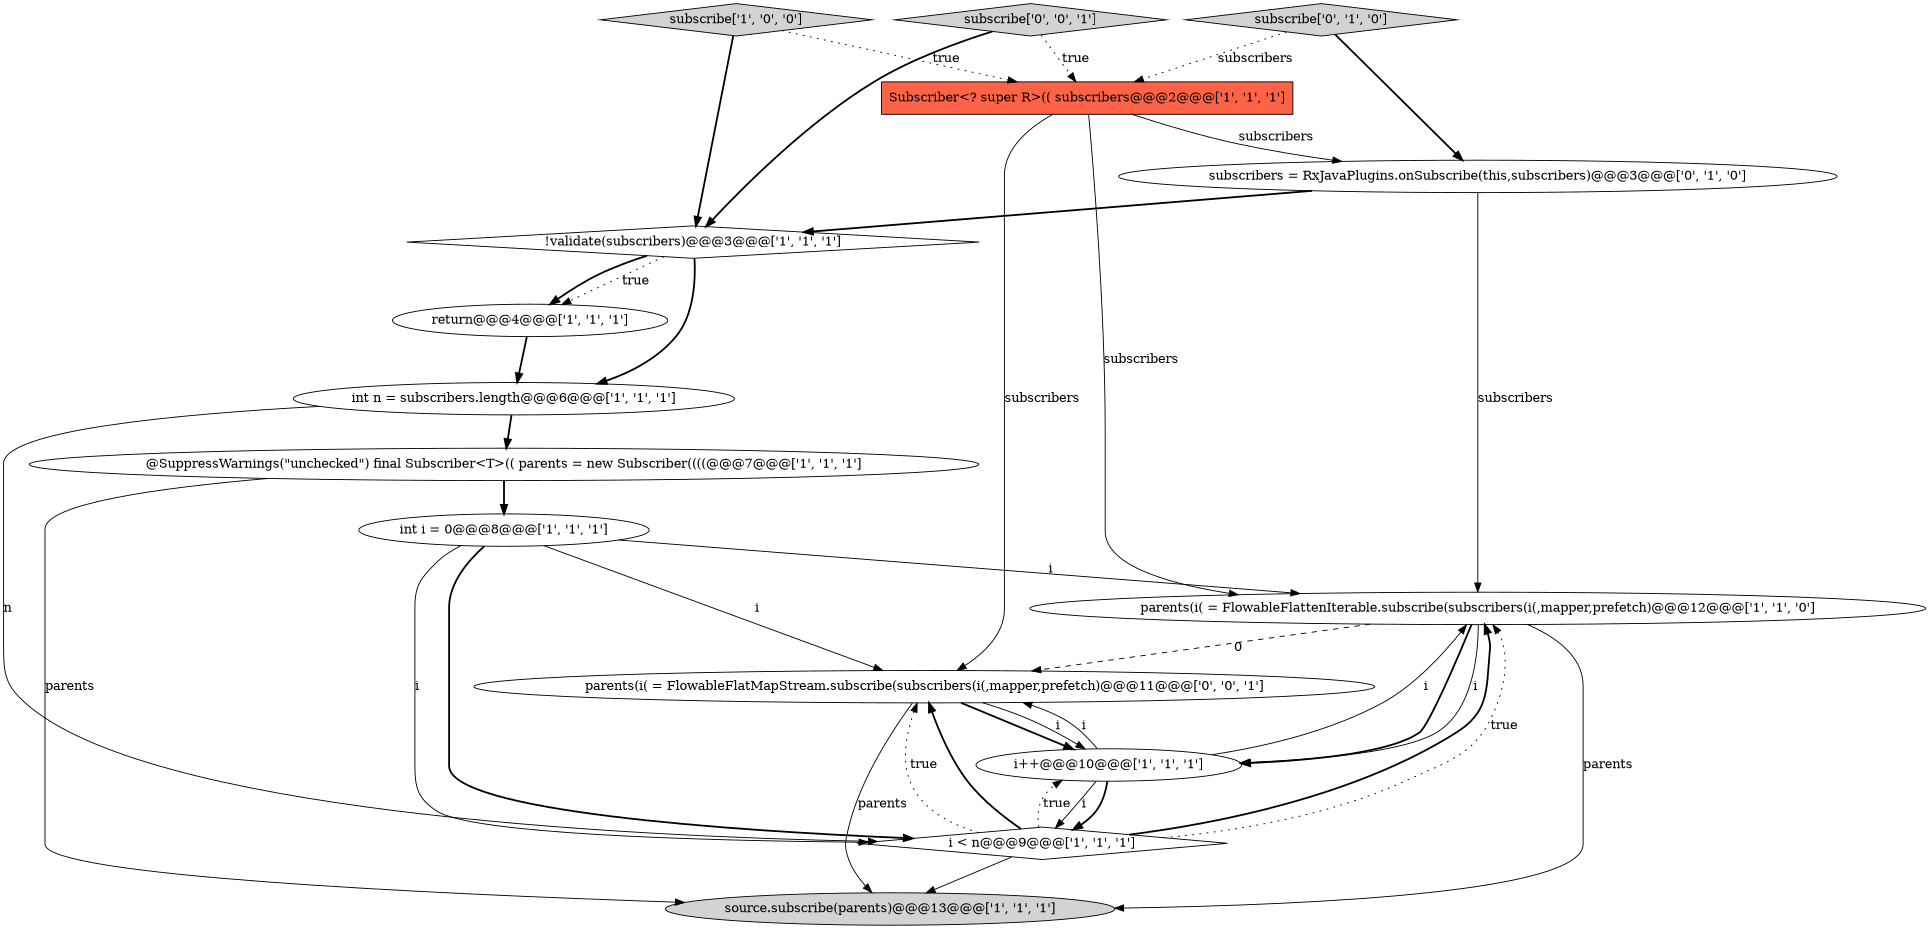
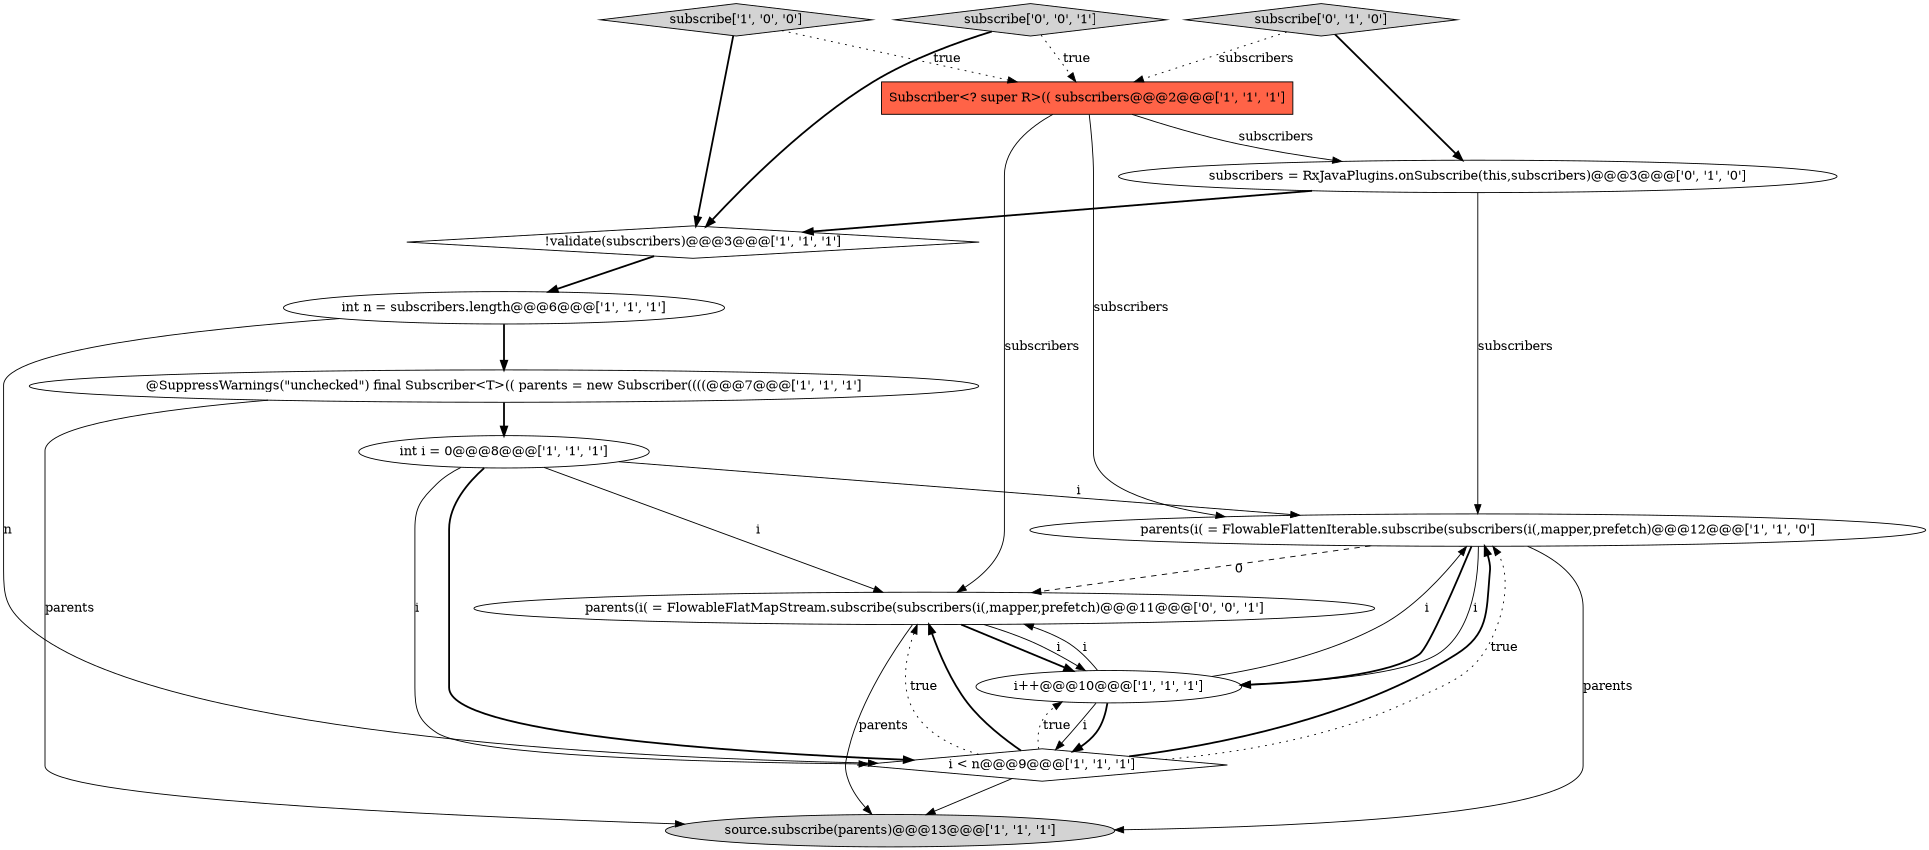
(530, 320) -> none
